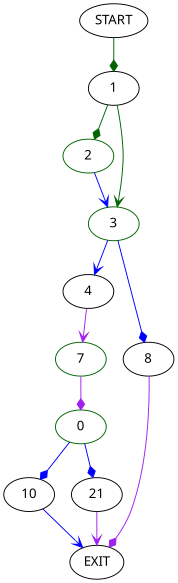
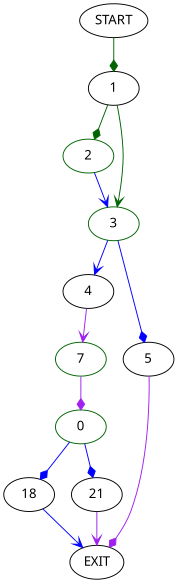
(149, 359) -> (149, 359)
(29, 495) -> (29, 495)
